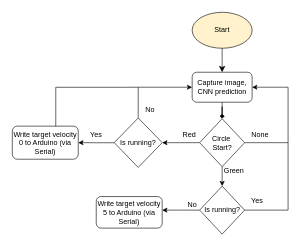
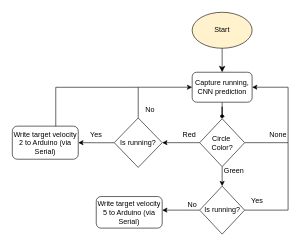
(222, 87) -> (222, 87)
(260, 135) -> (278, 135)
(45, 143) -> (45, 143)
(223, 143) -> (223, 143)
